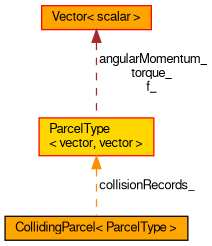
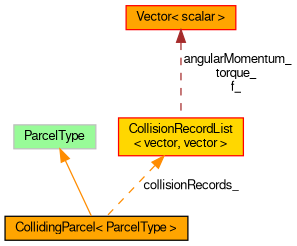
none -> (55, 137)
(96, 137) -> (181, 137)
